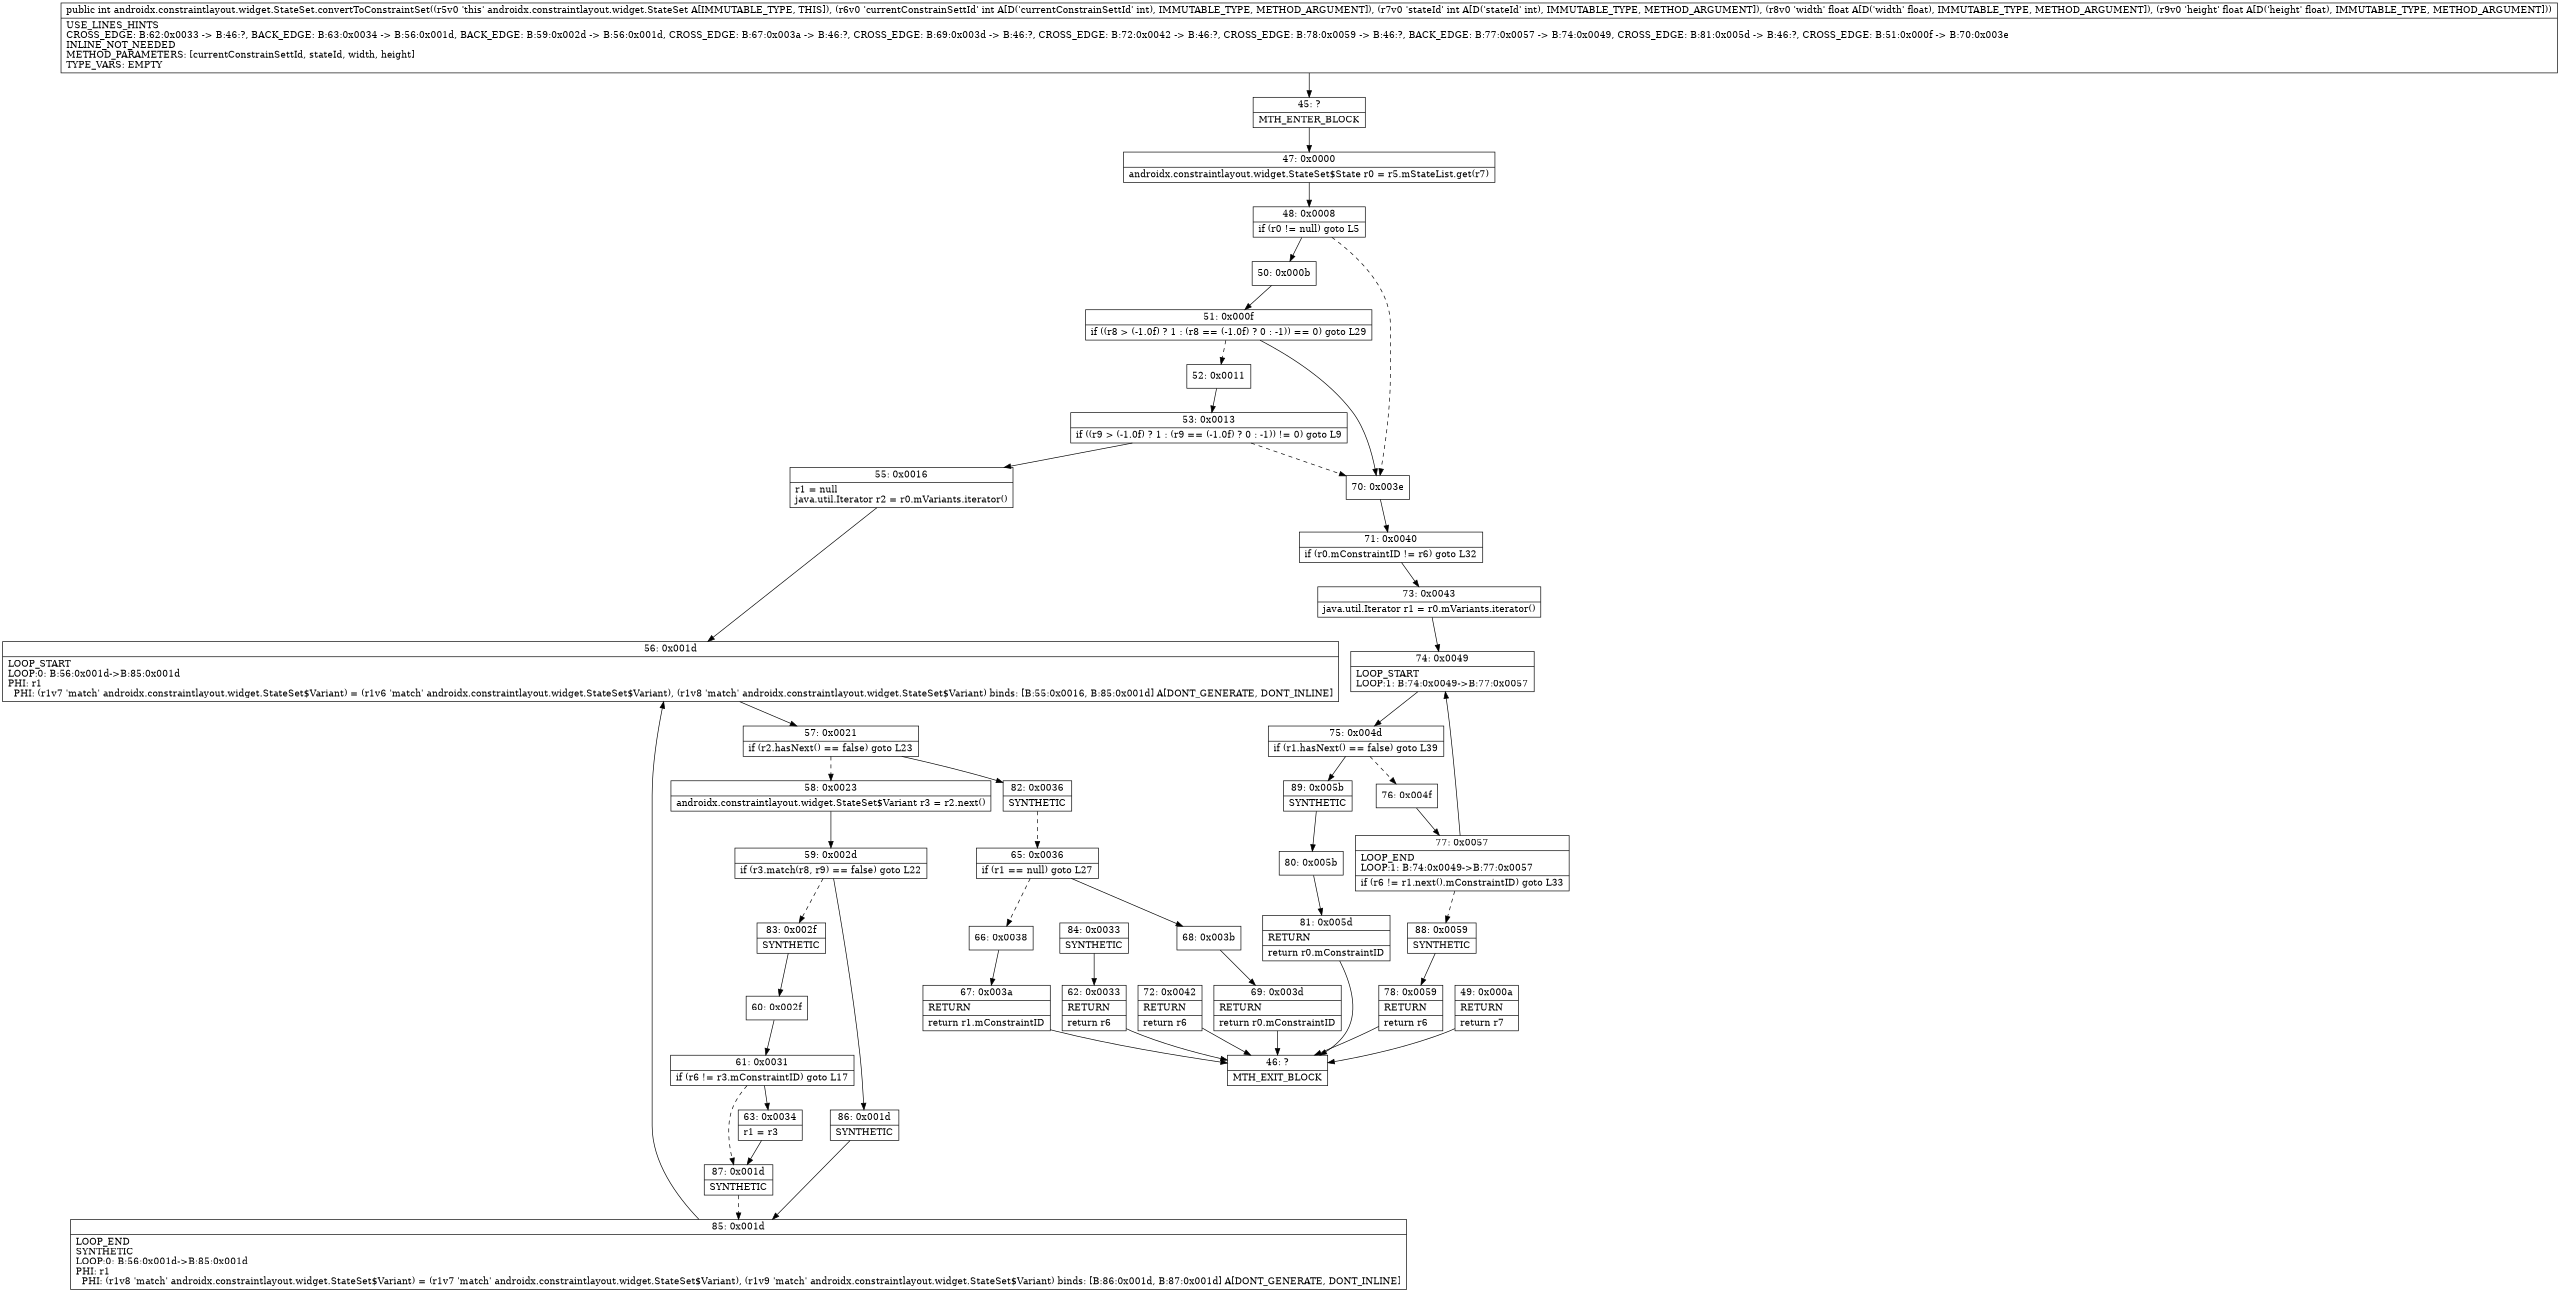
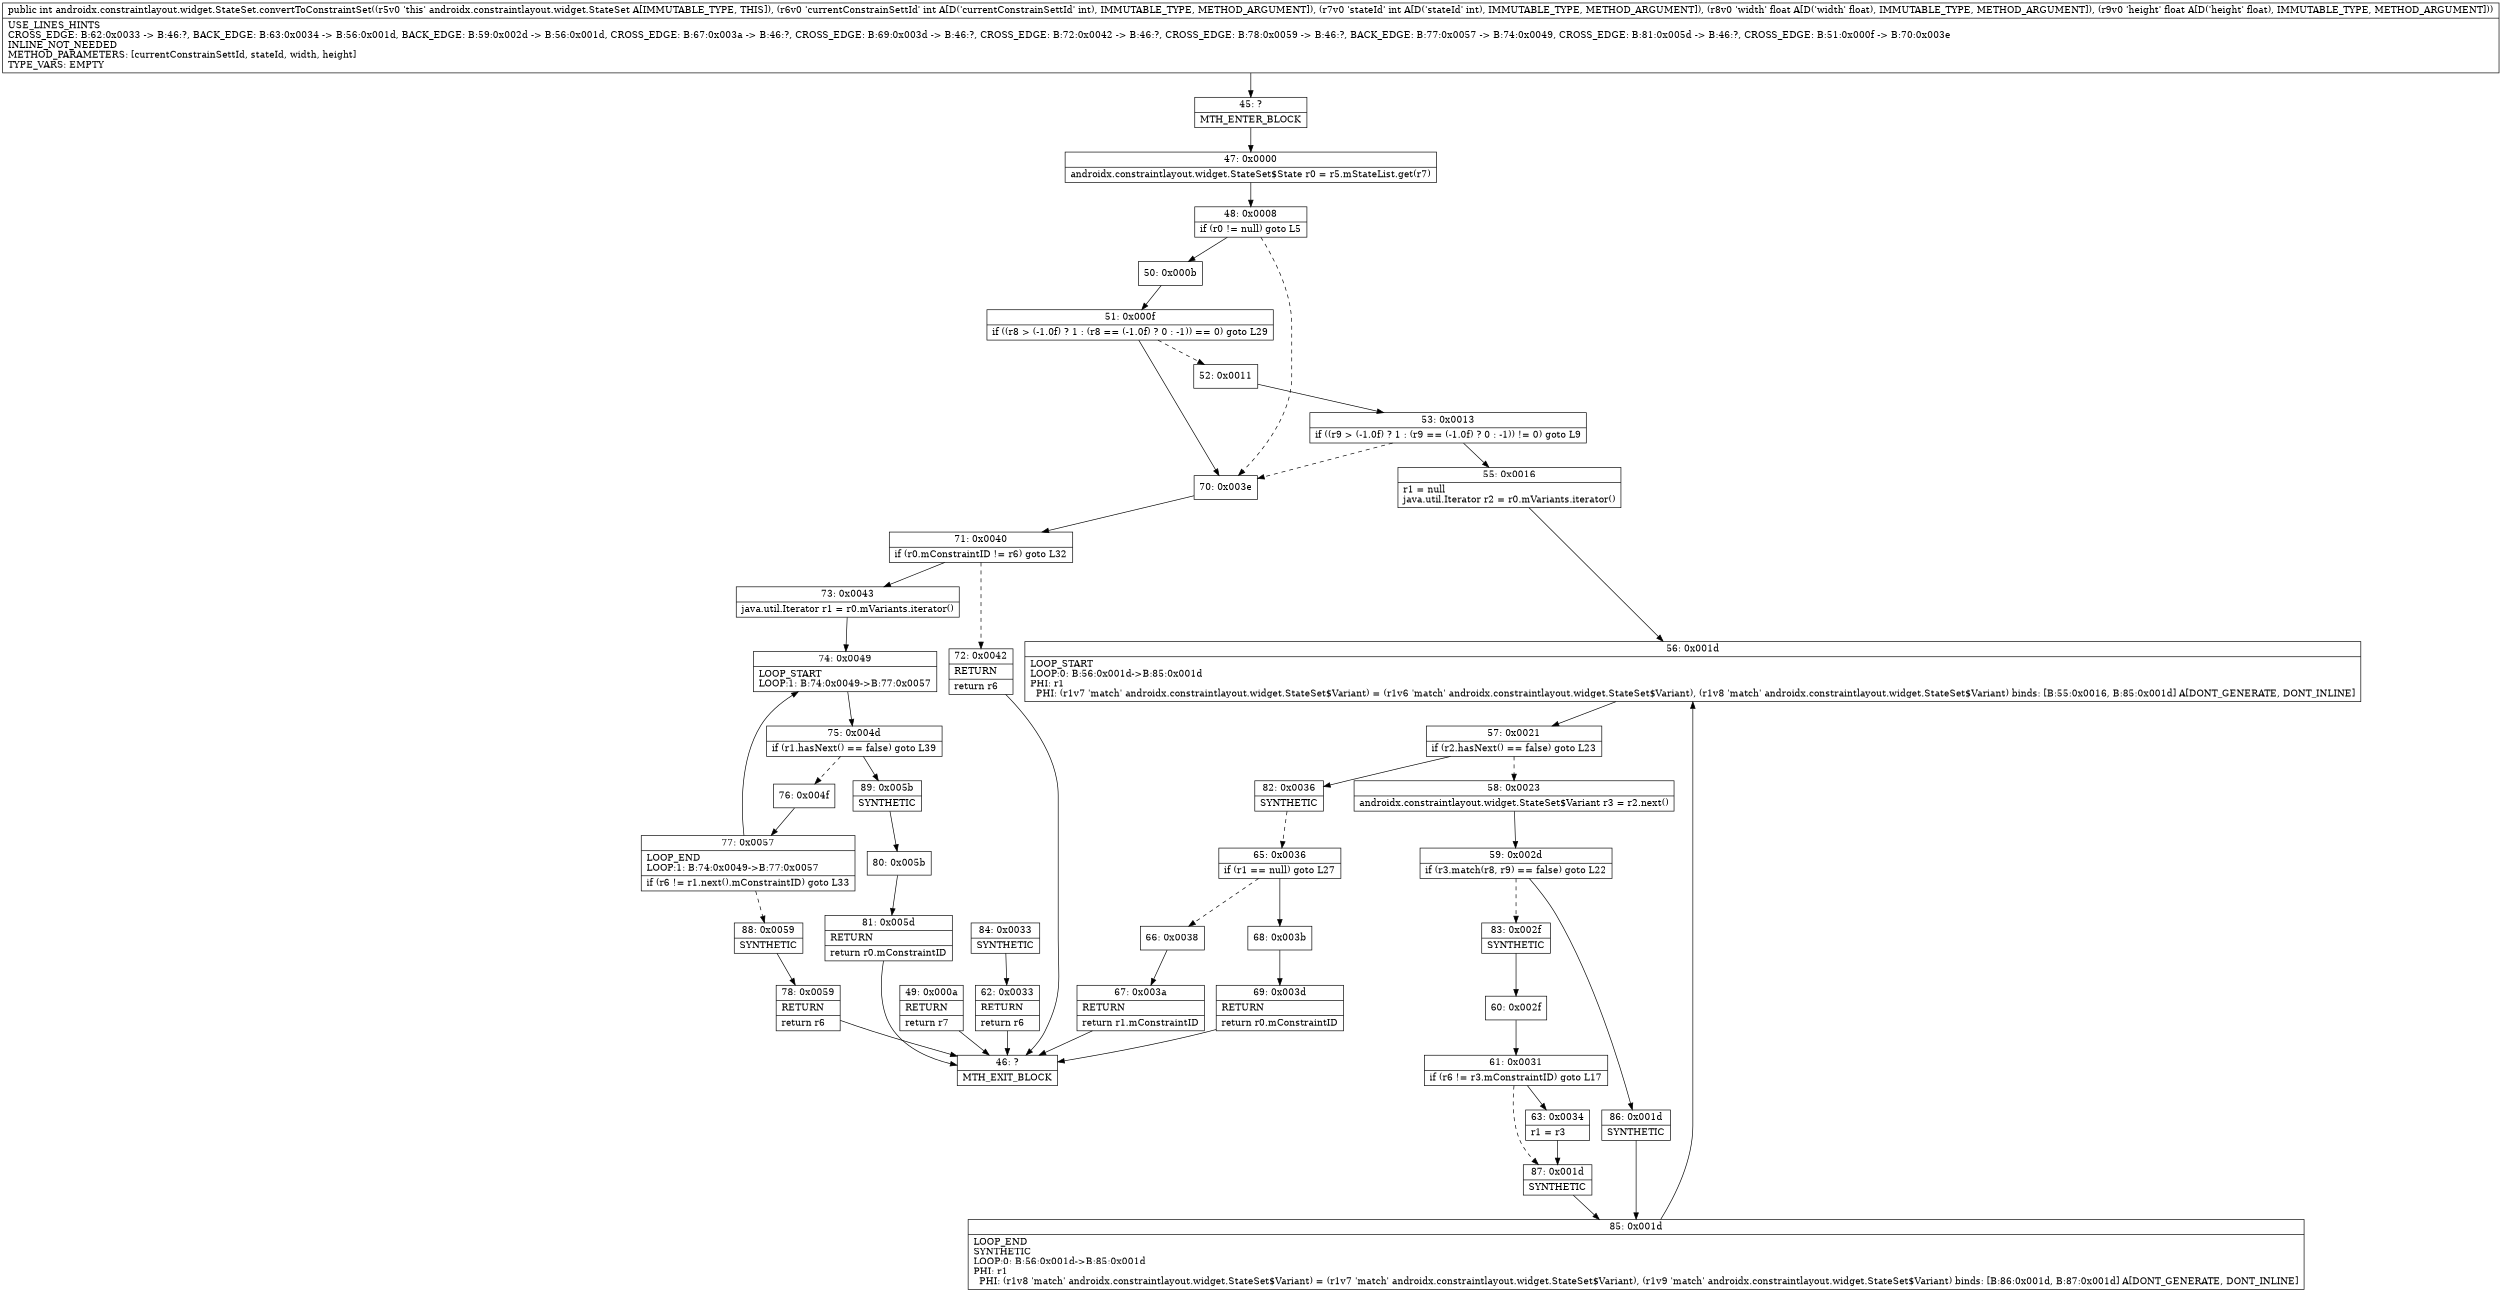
none -> (981, 602)
(739, 1204) -> (1584, 1205)
